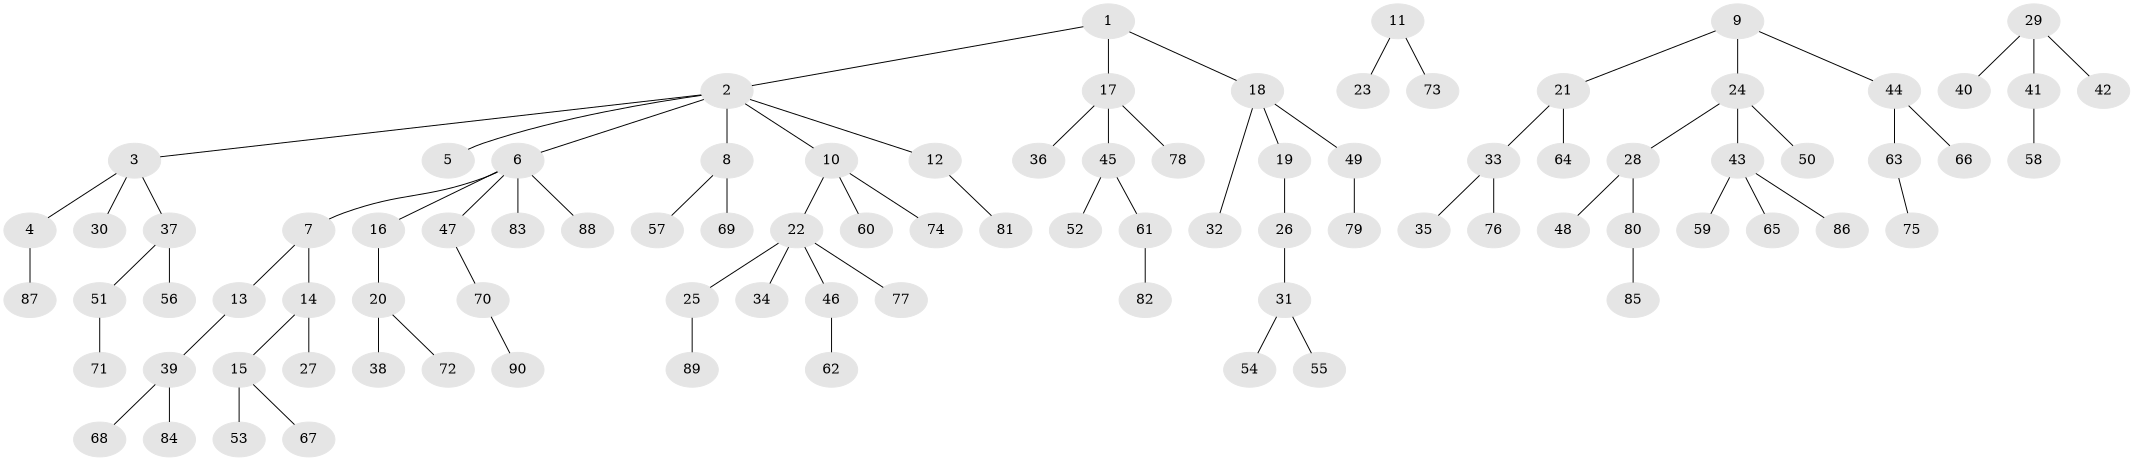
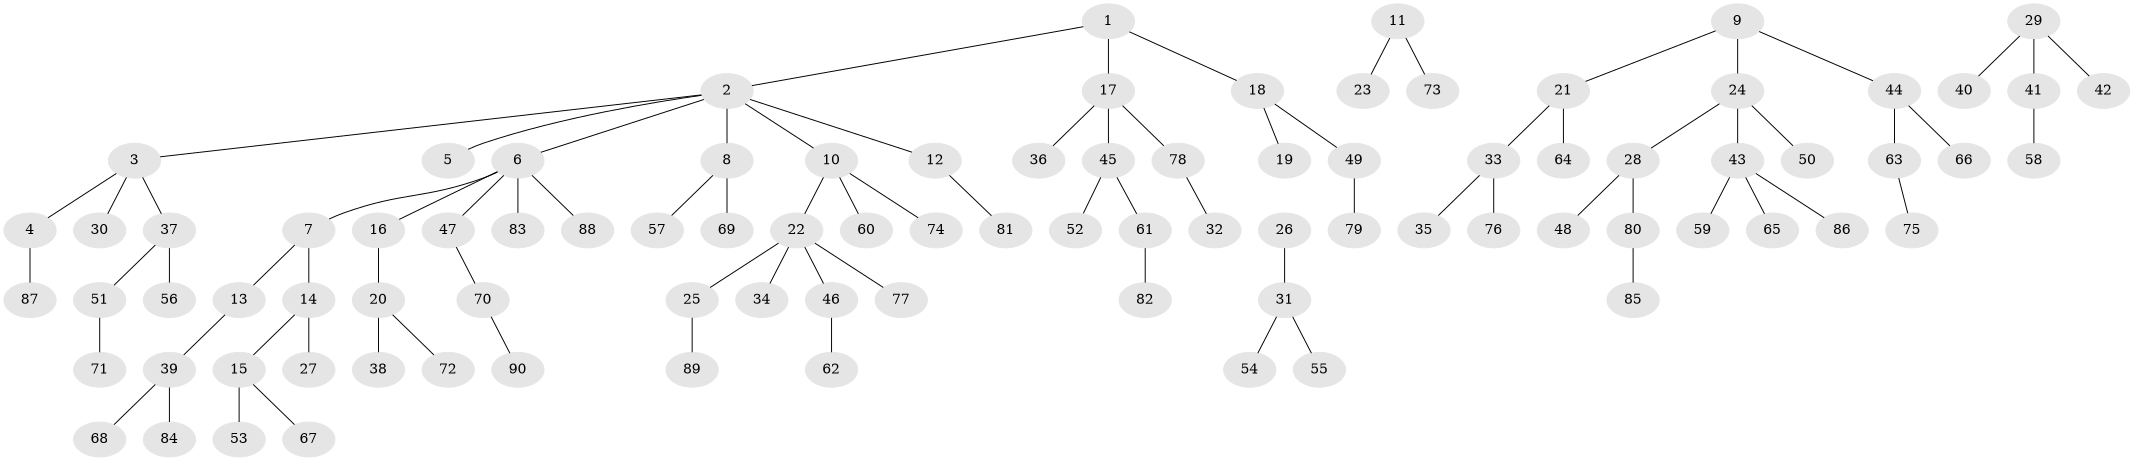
(1236, 161) -> (1197, 196)
(1285, 196) -> none
